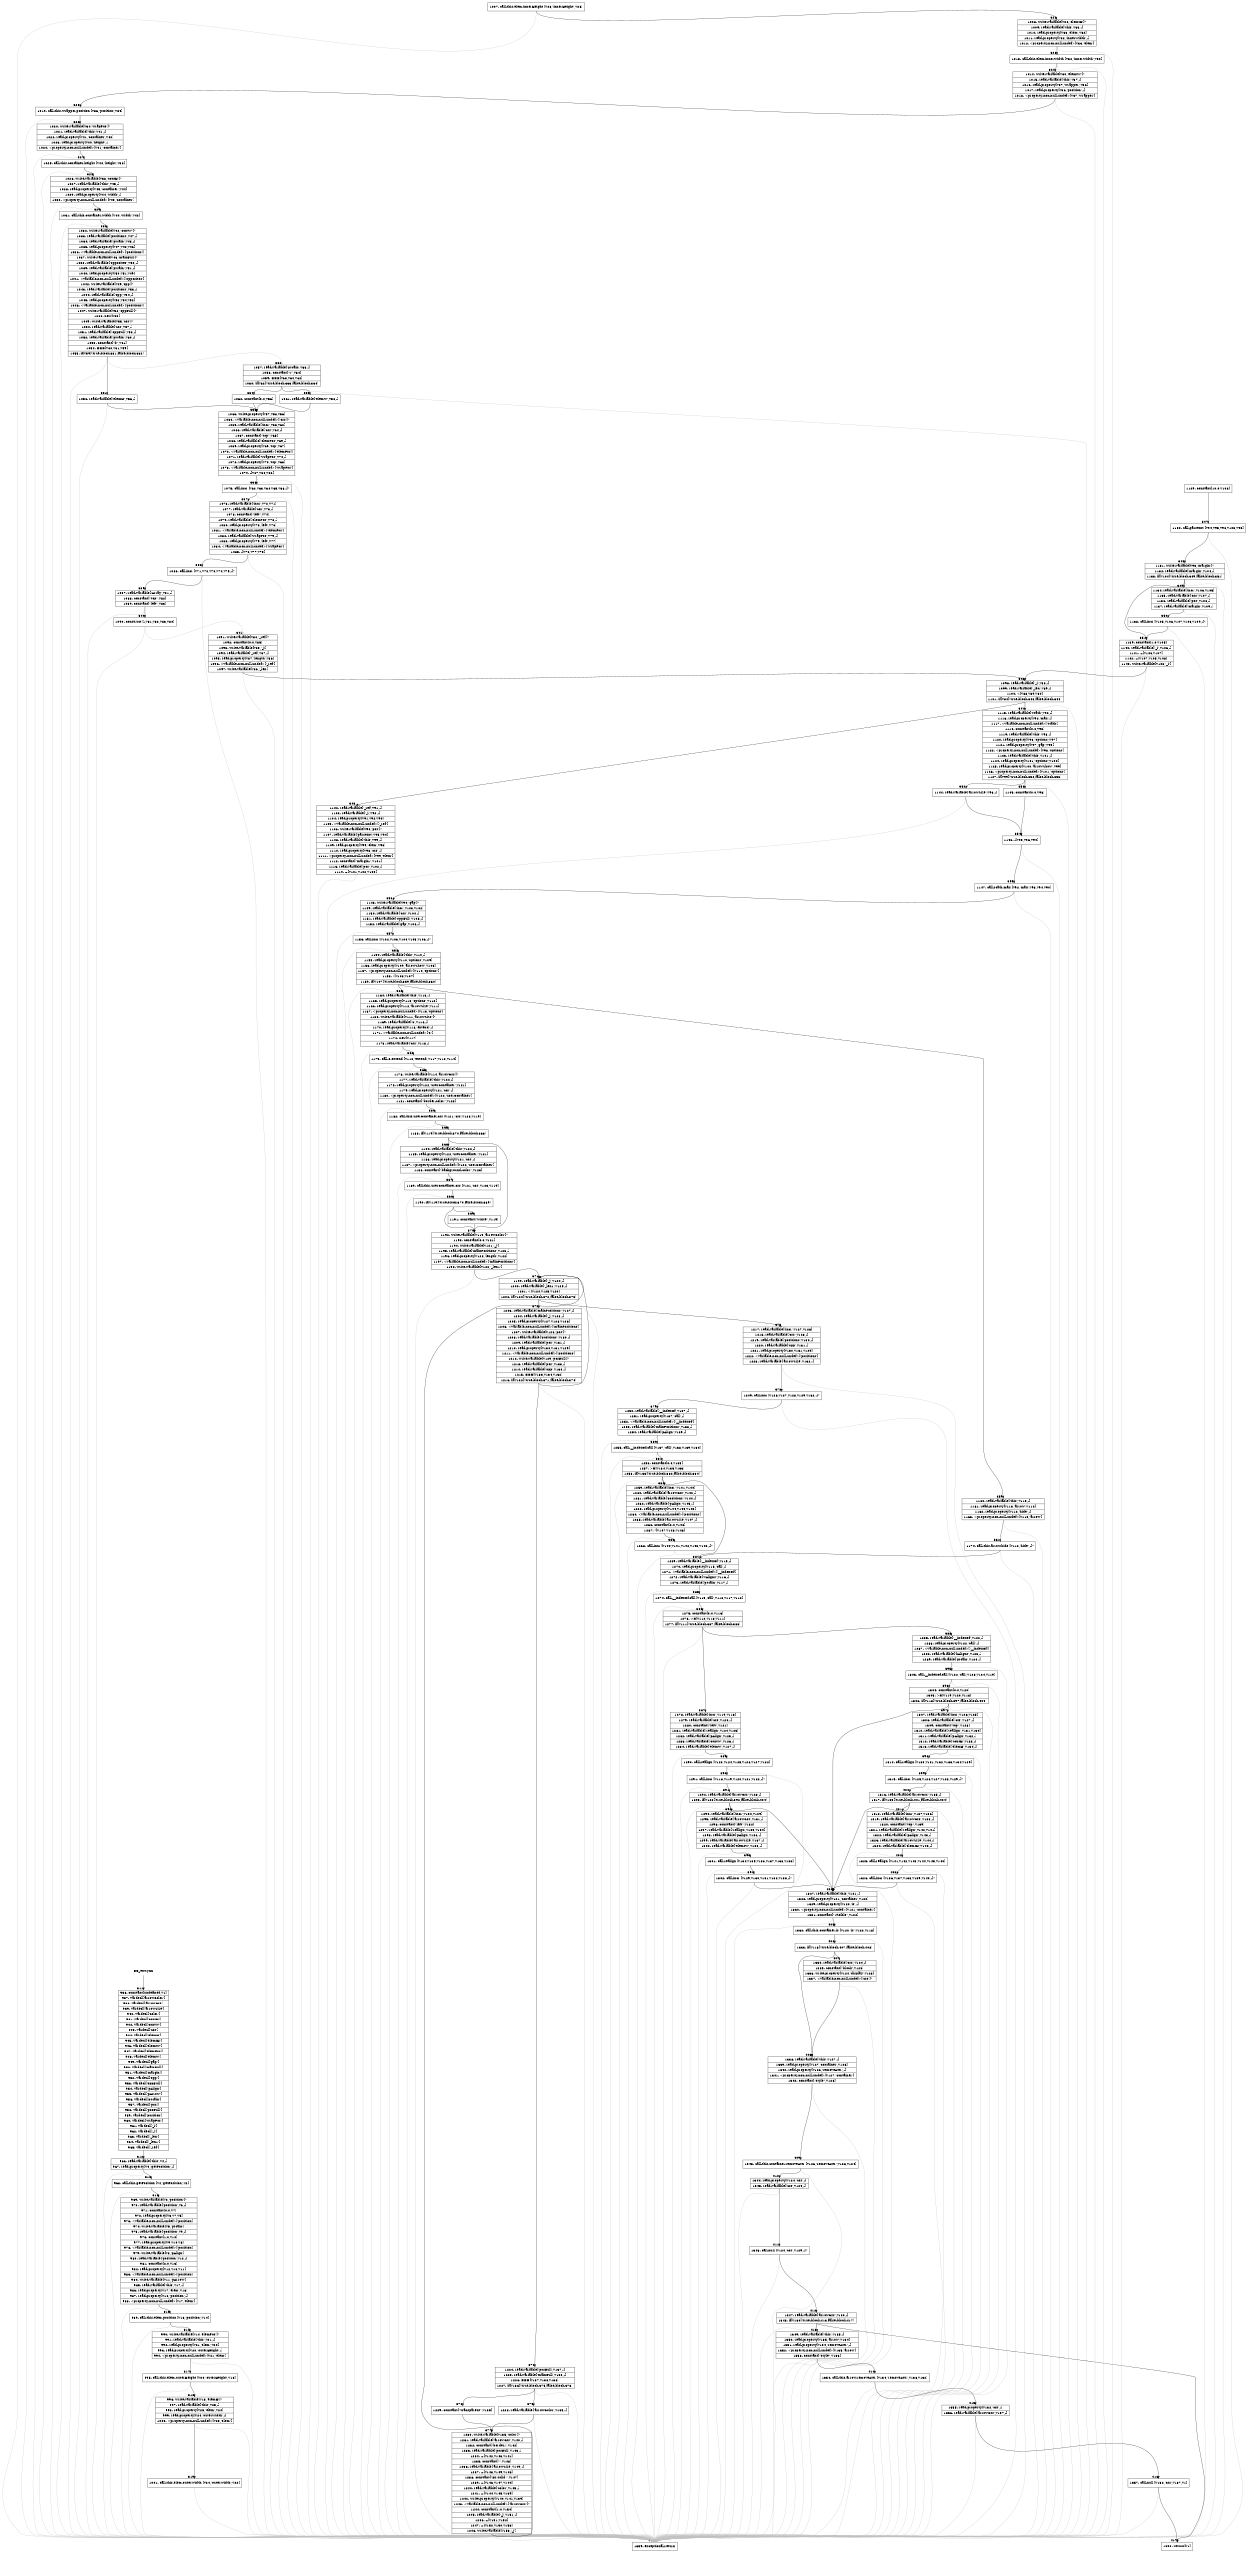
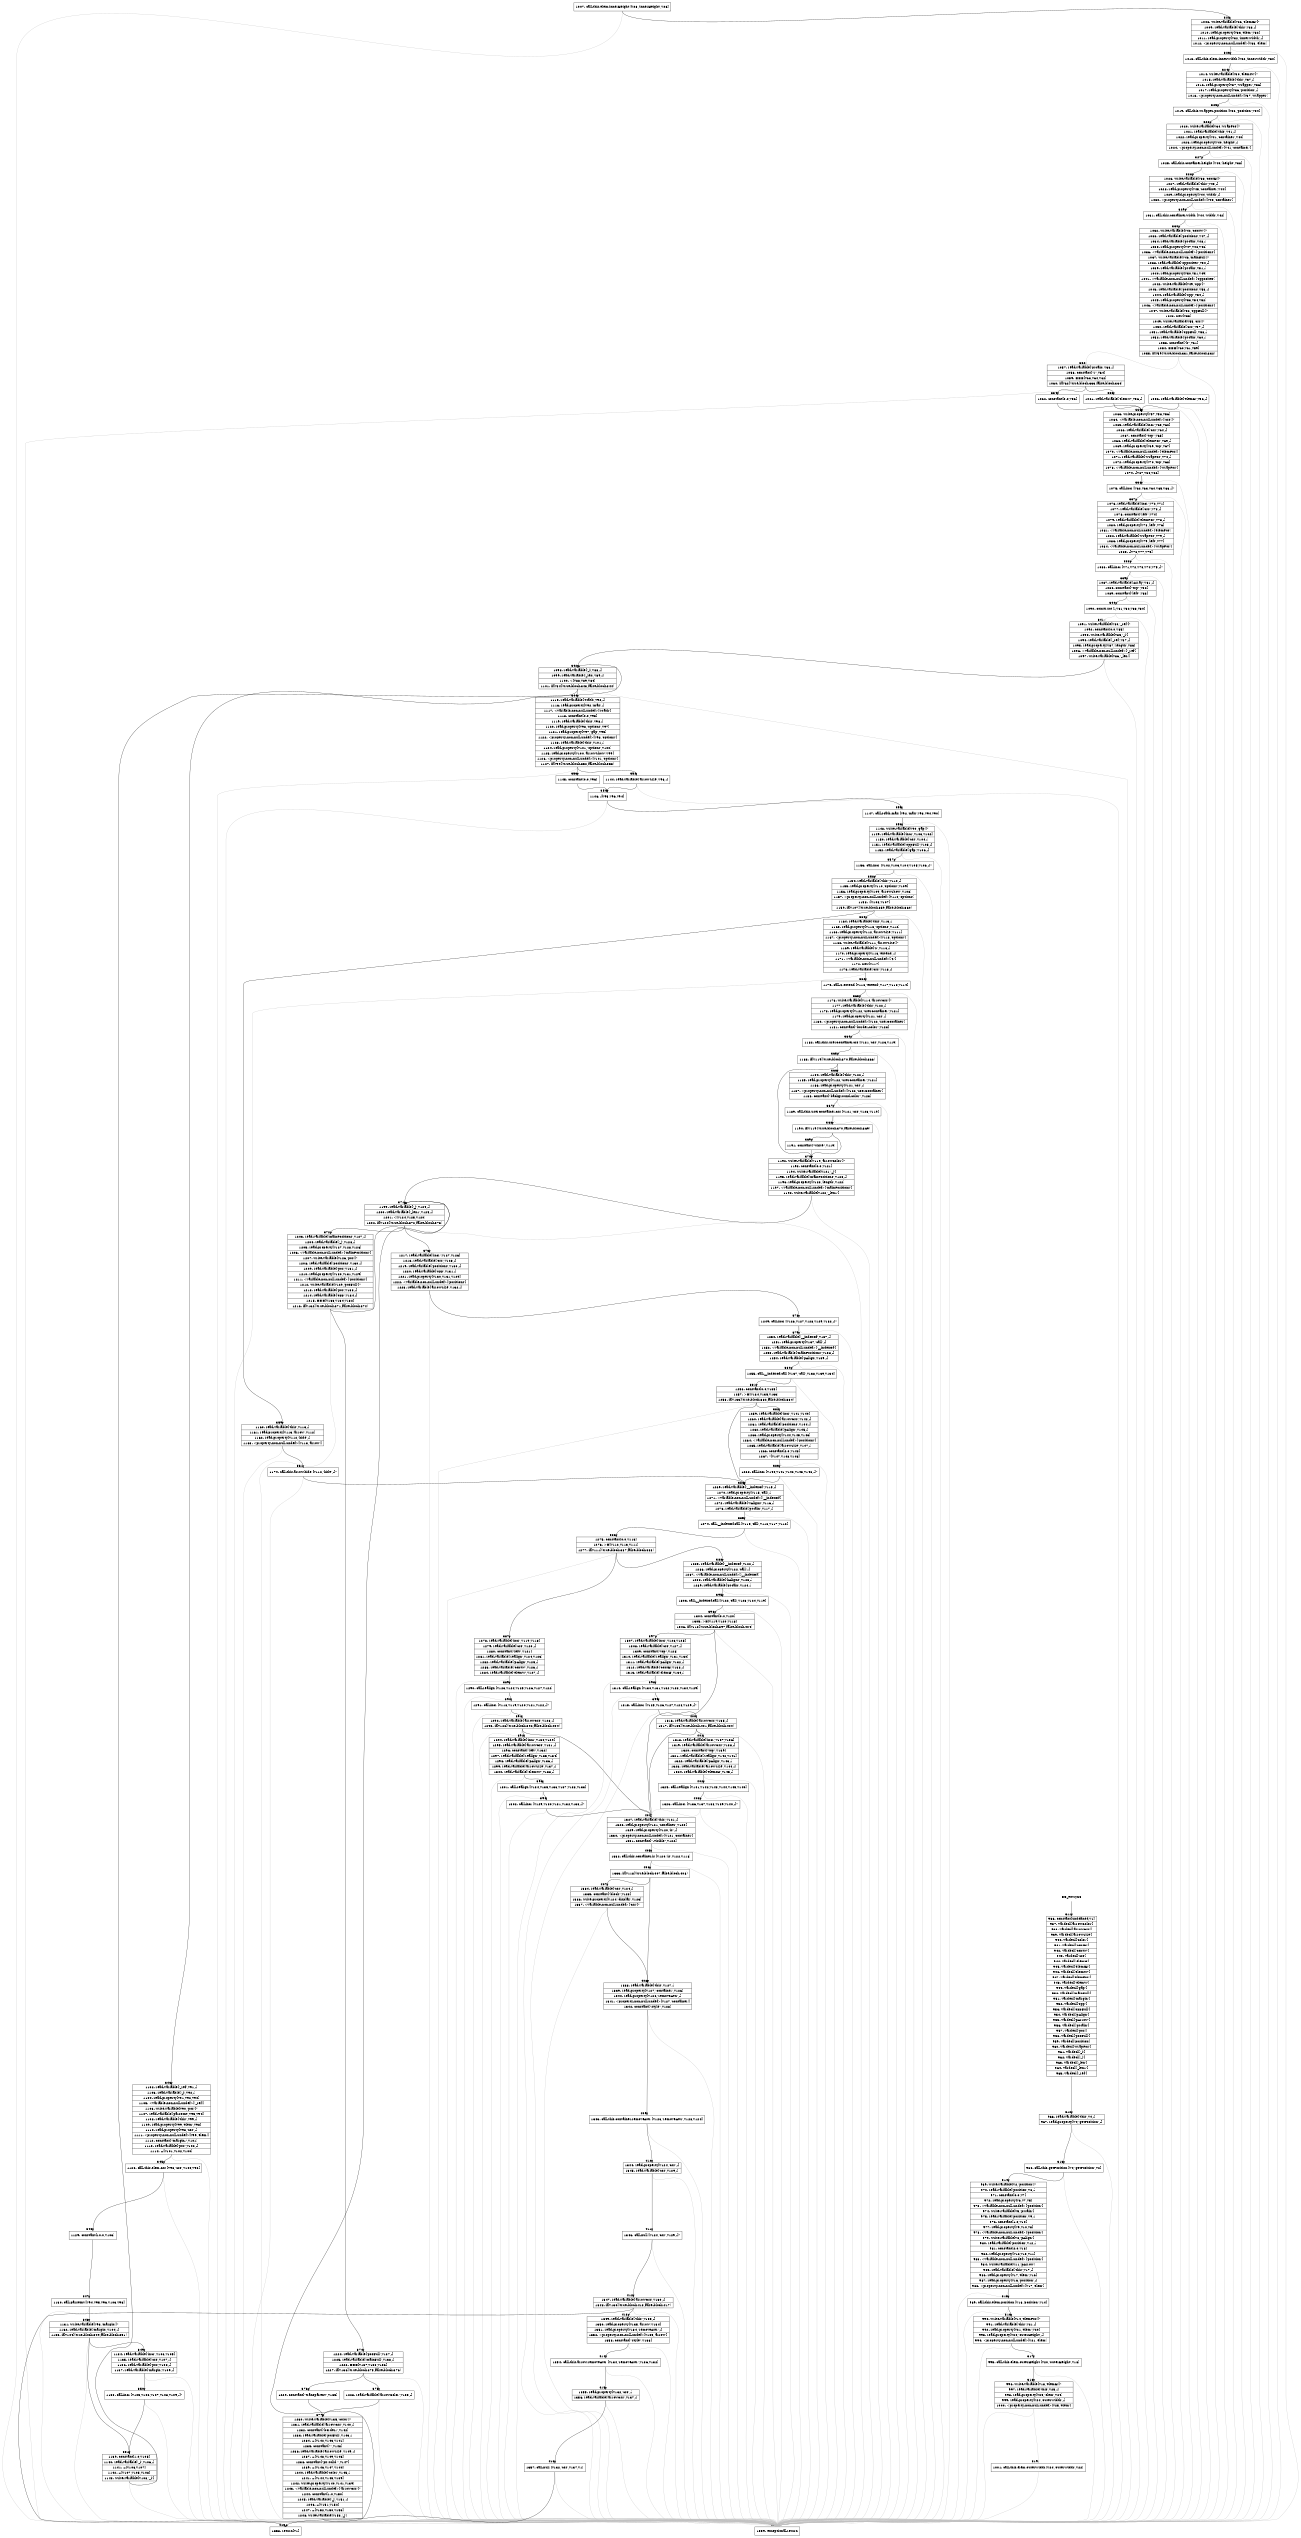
(107, 374) -> none
(686, 1555) -> (763, 1481)
(856, 1886) -> (677, 1813)
none -> (164, 2168)
(195, 2450) -> (1036, 2435)
